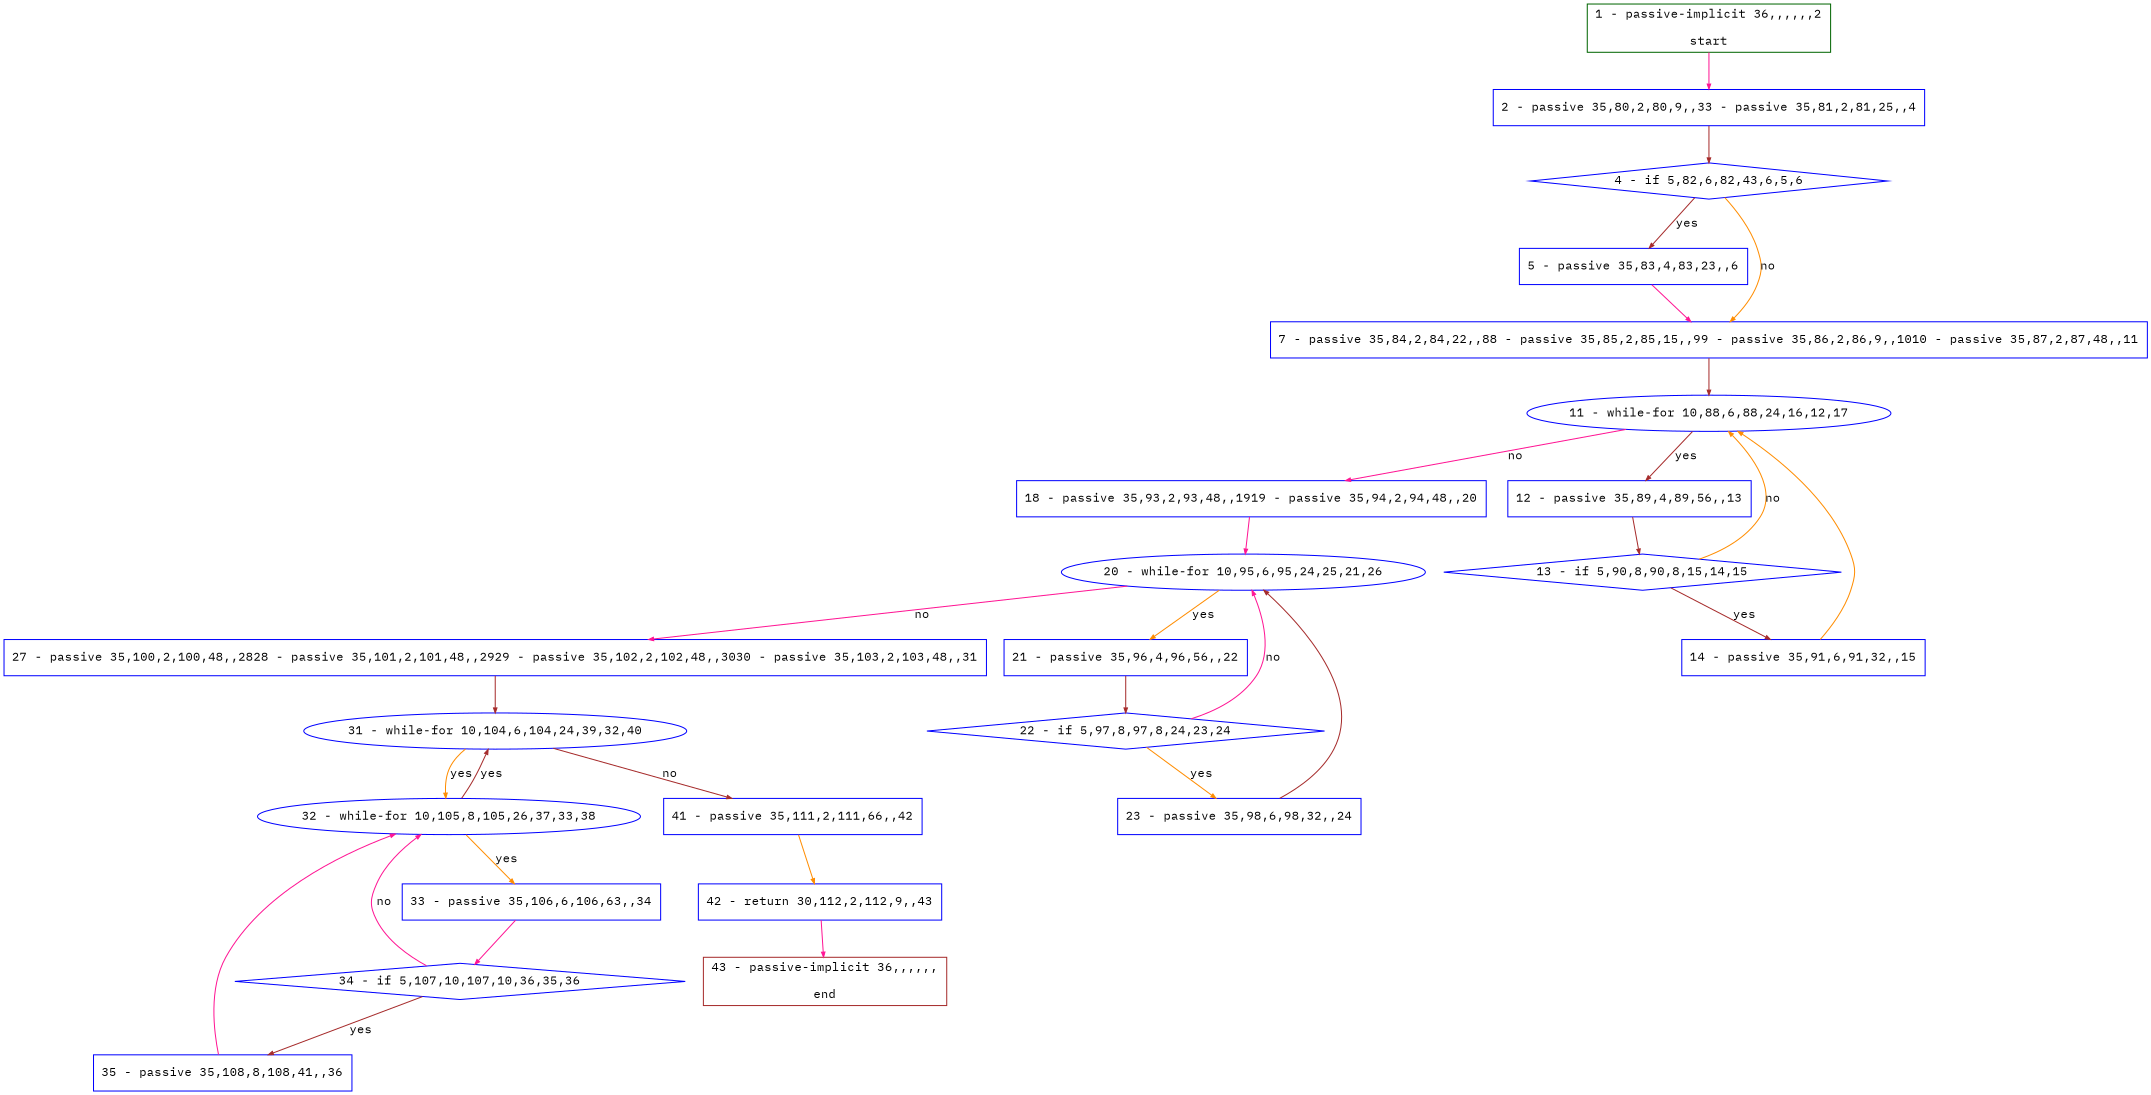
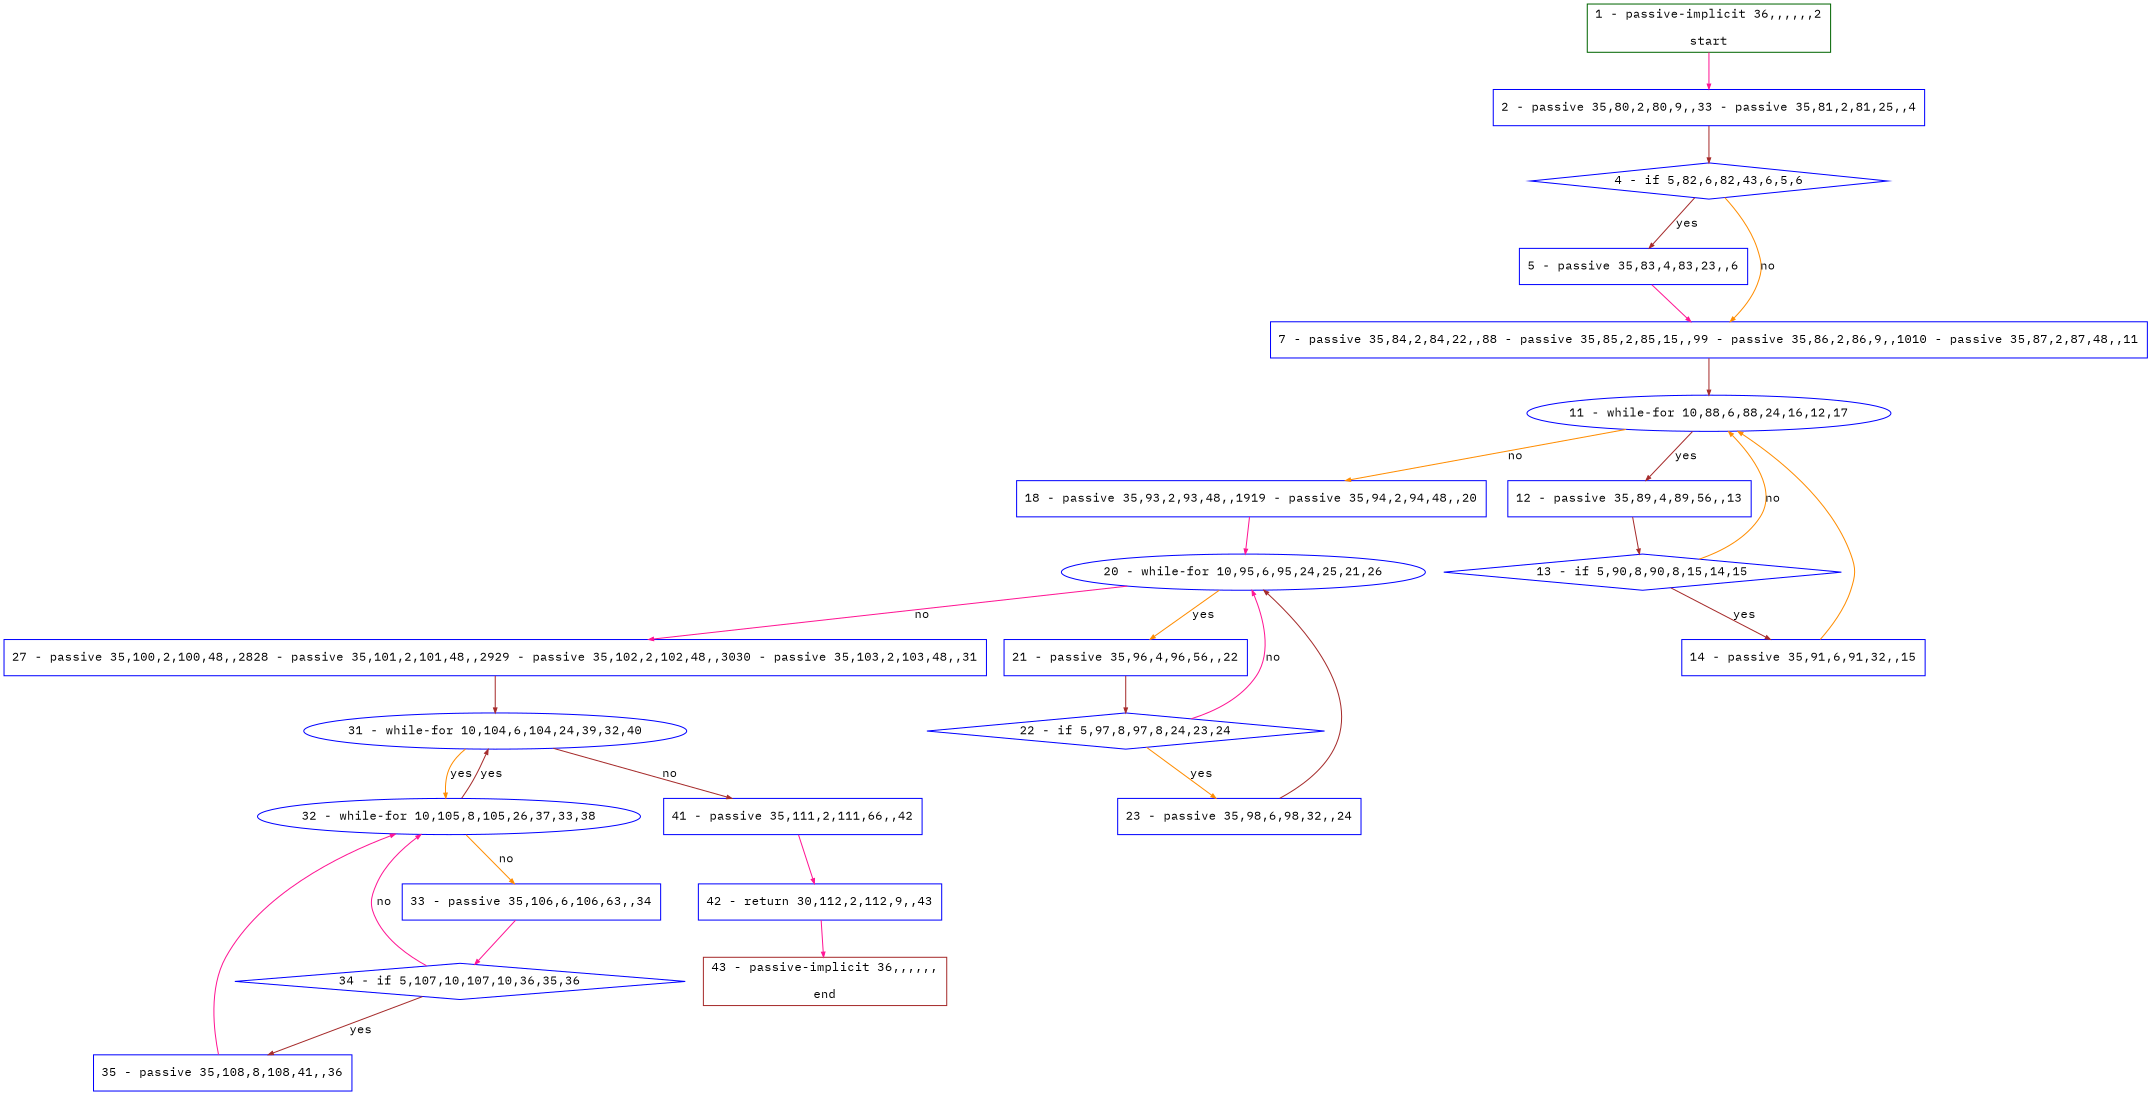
(1488, 455) -> (1488, 455)
(806, 857) -> (806, 857)
(507, 859) -> (507, 859)
